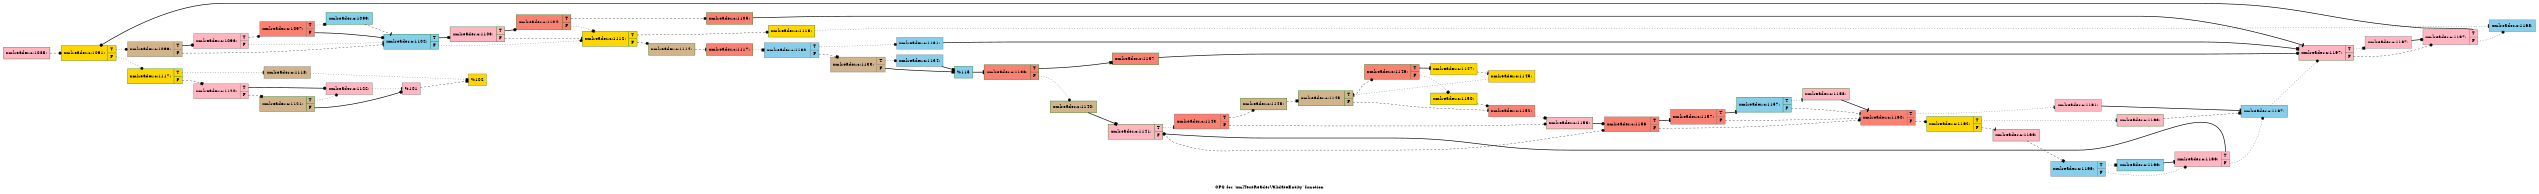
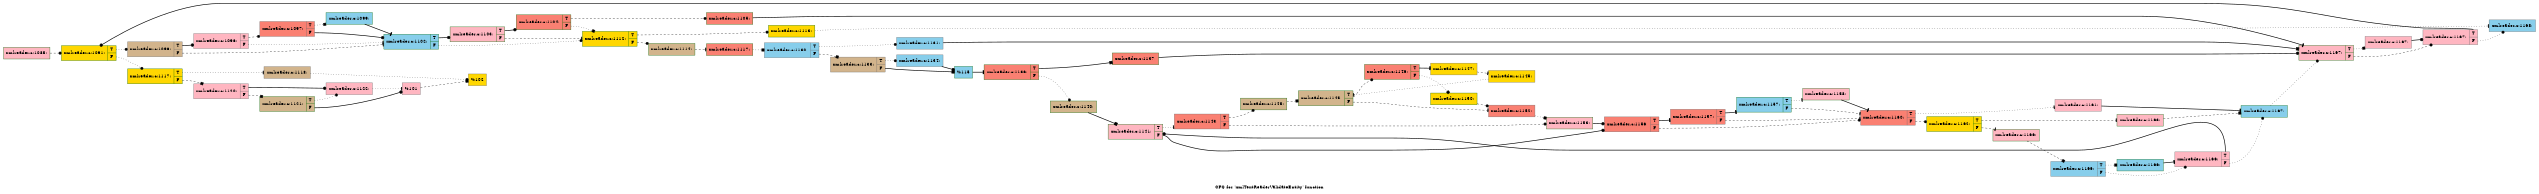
(377, 29) -> (377, 29)
(2048, 120) -> (2048, 120)
(1381, 150) -> (1381, 150)
